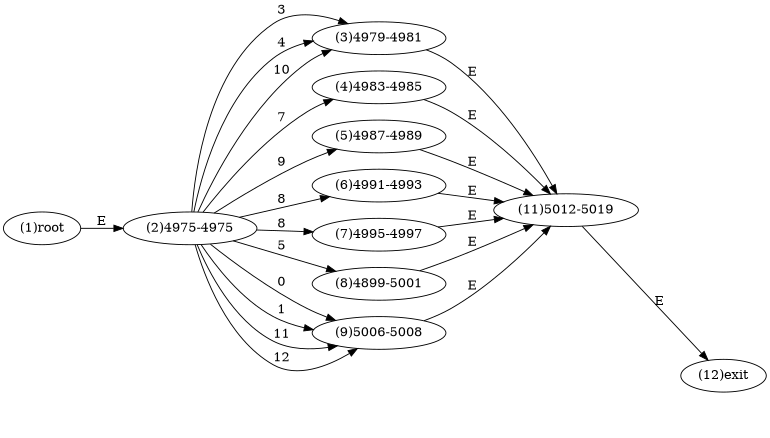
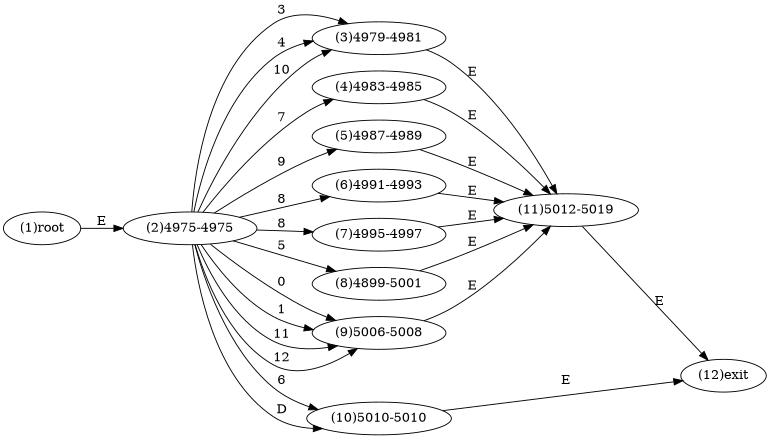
none -> (379, 418)
